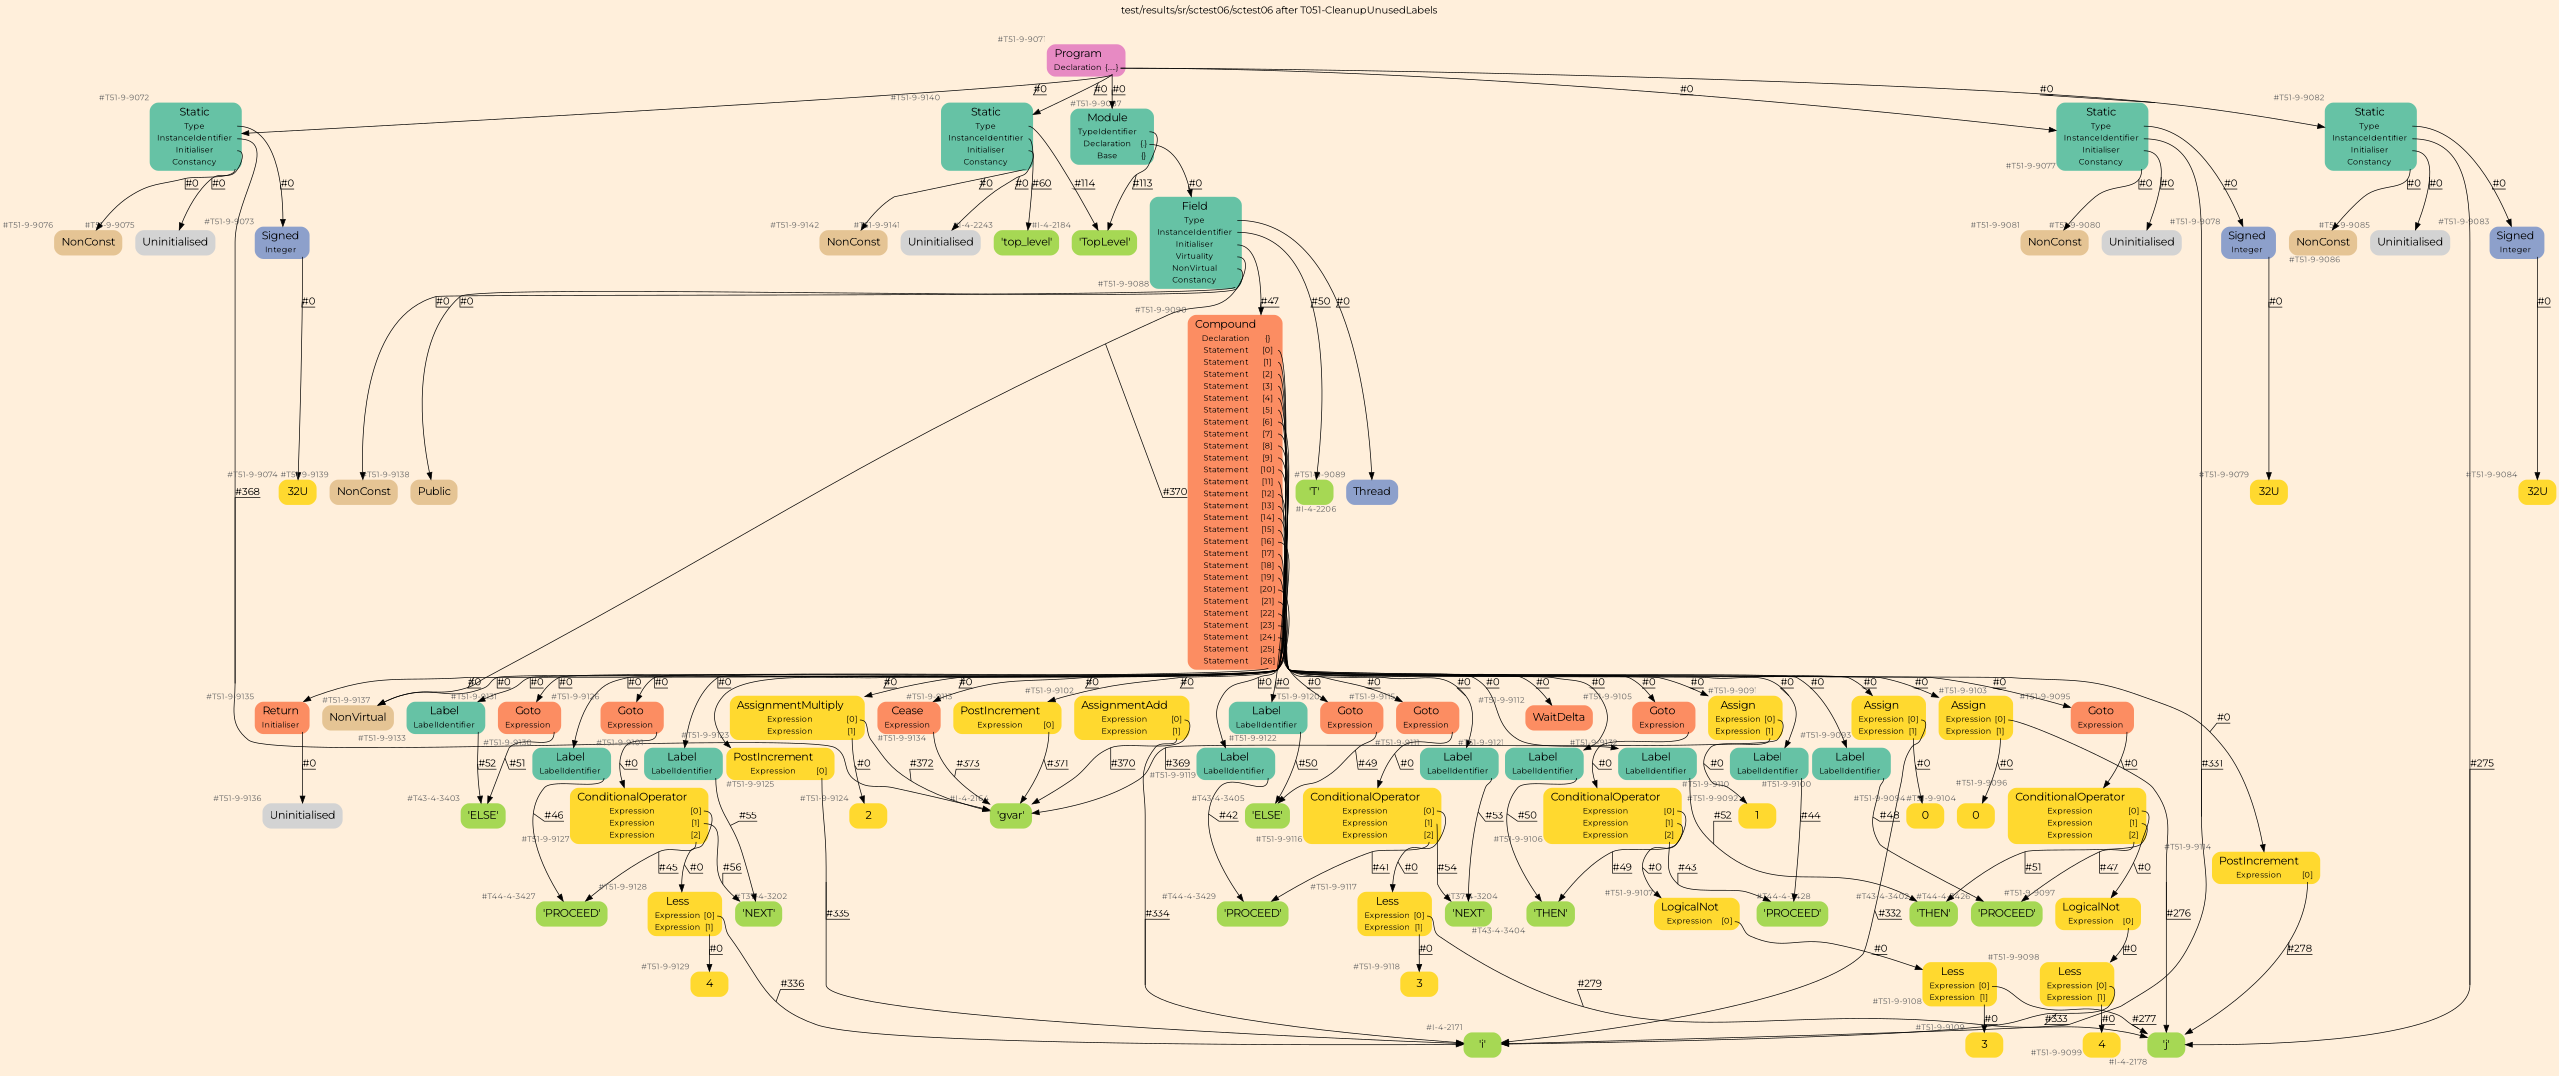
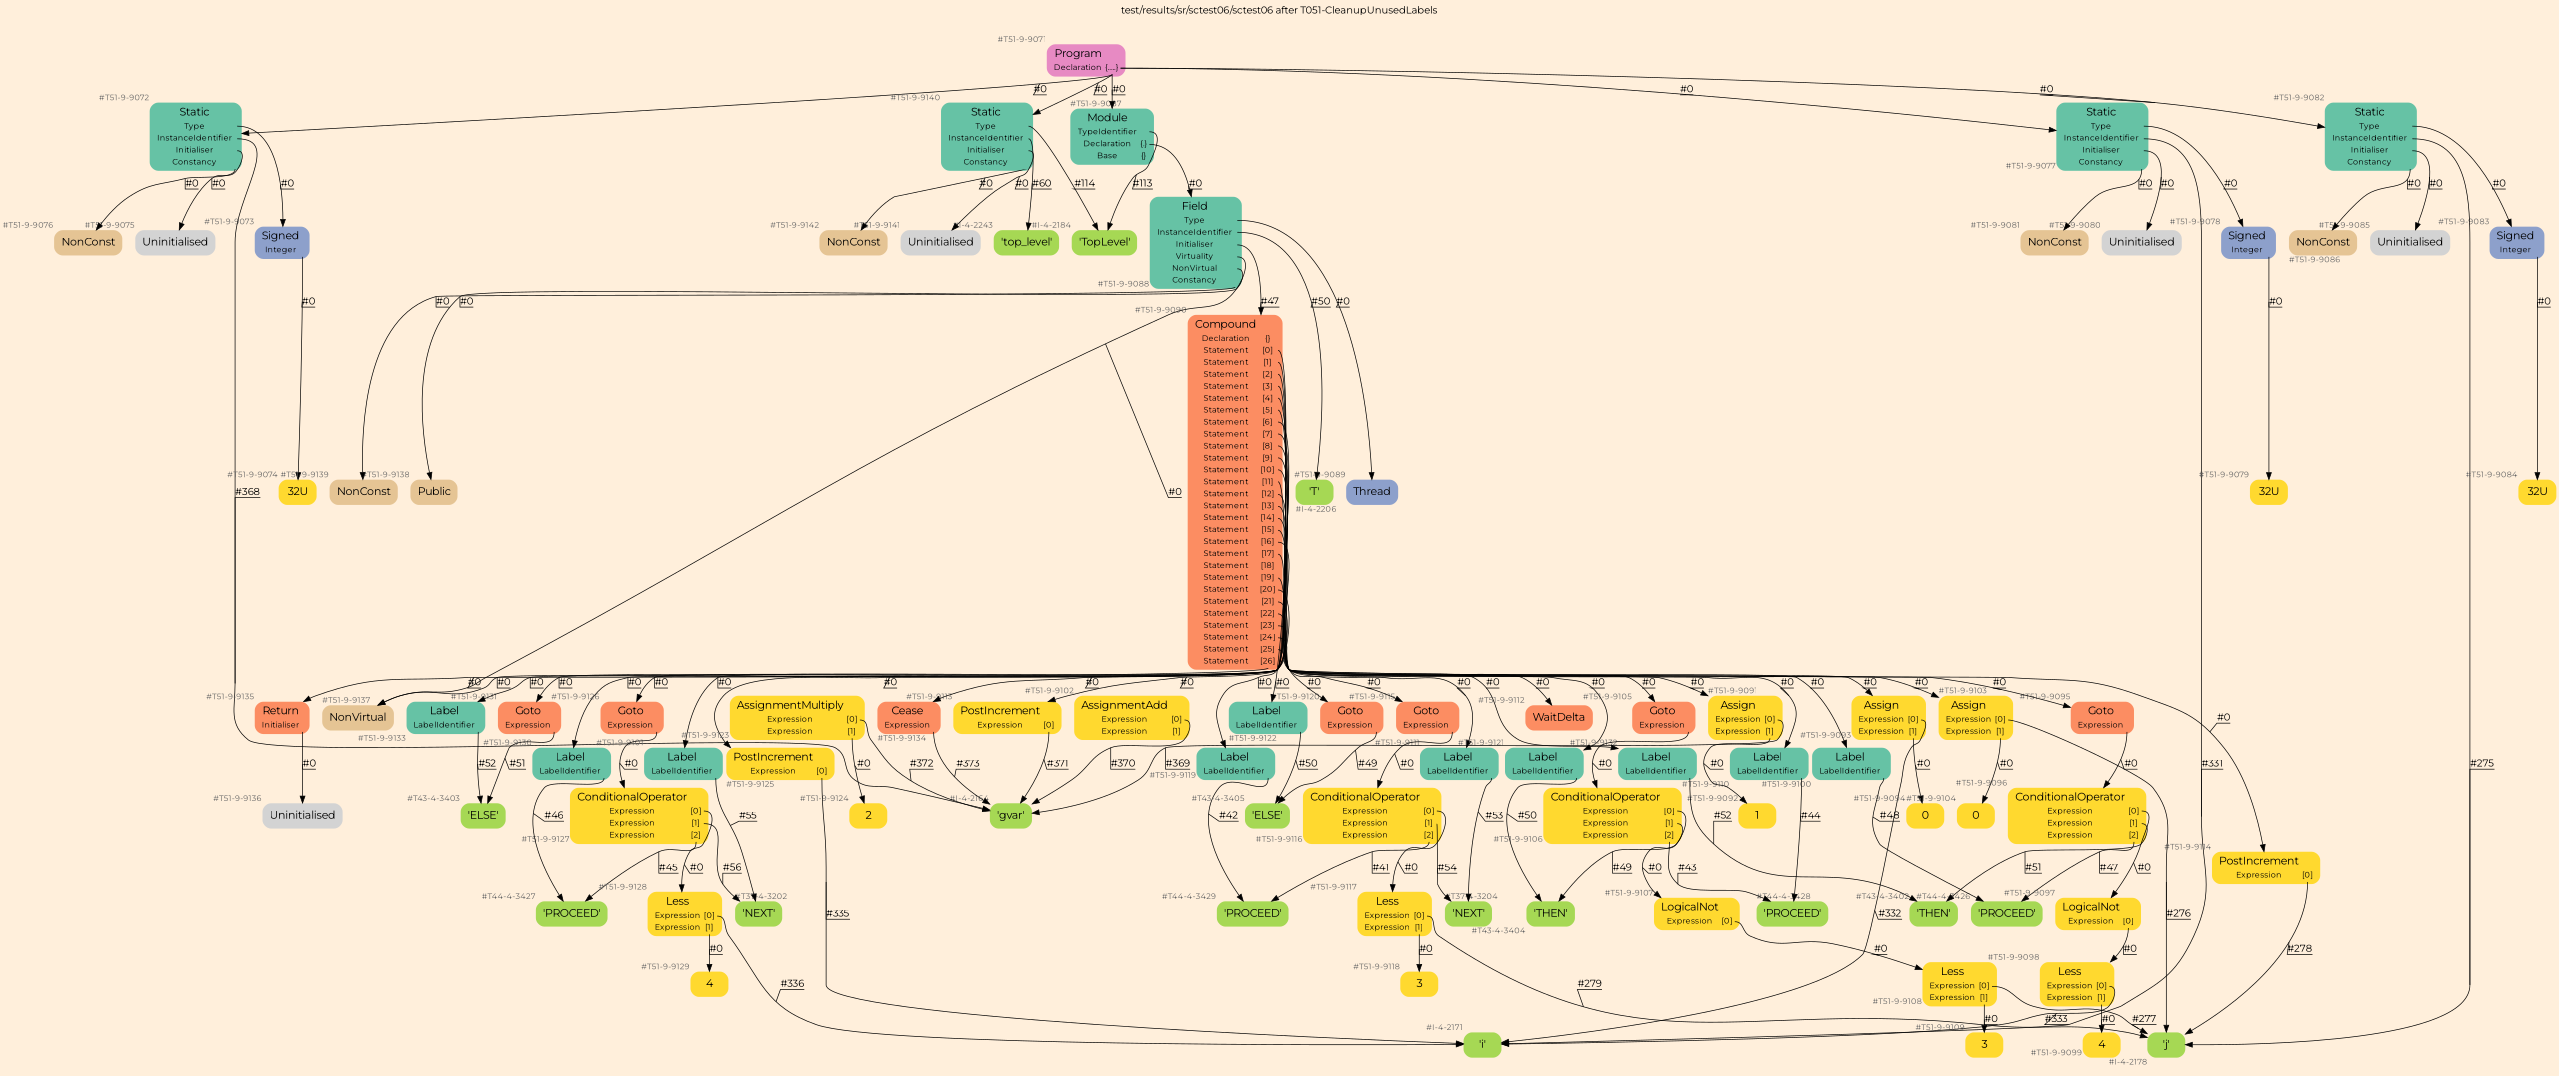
(1175, 492) -> (1175, 492)
(1127, 675) -> none
(1167, 1000) -> none
